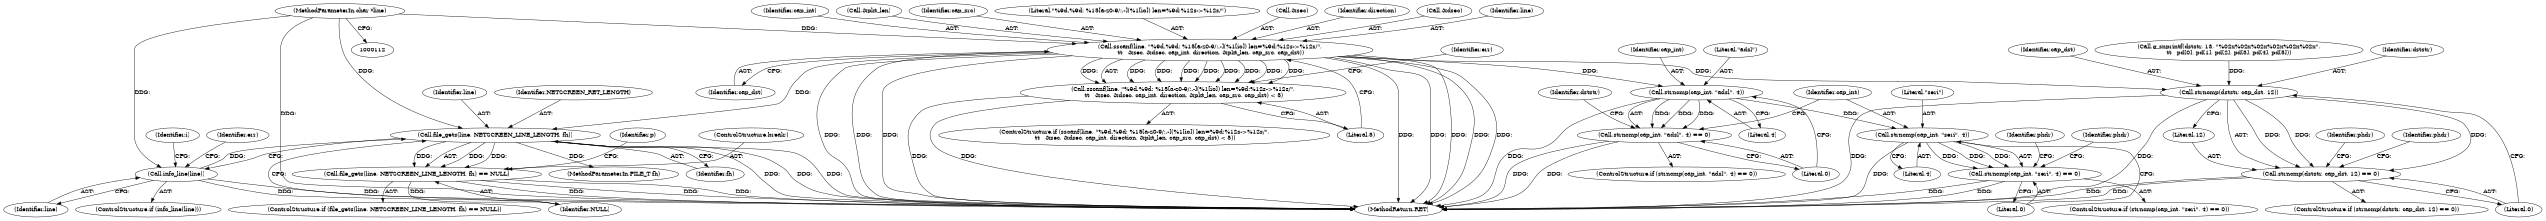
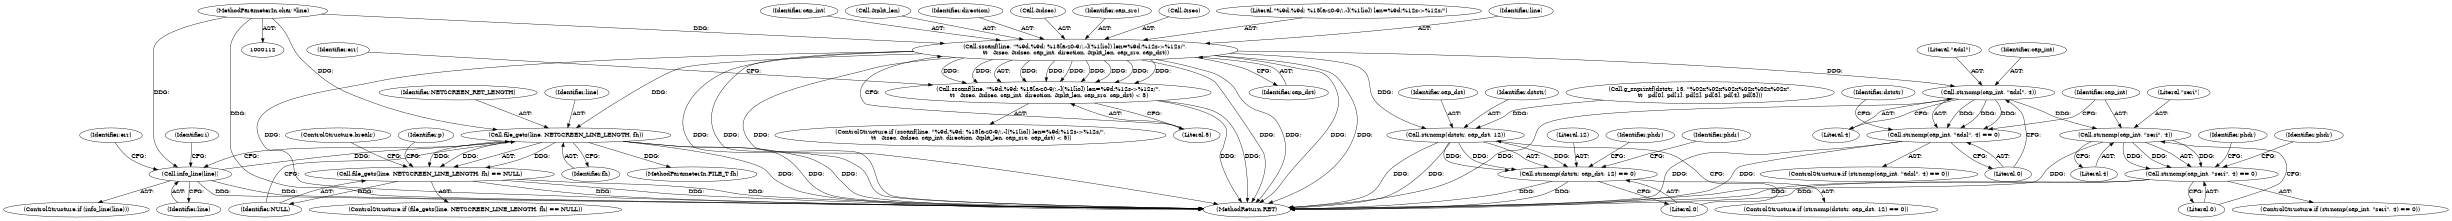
(366, 29) -> (271, 29)
(2206, 111) -> none
(738, 157) -> (395, 157)
